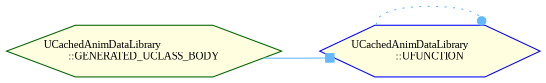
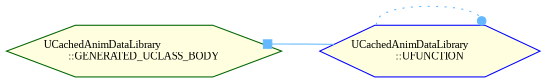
(293, 58) -> (304, 44)
